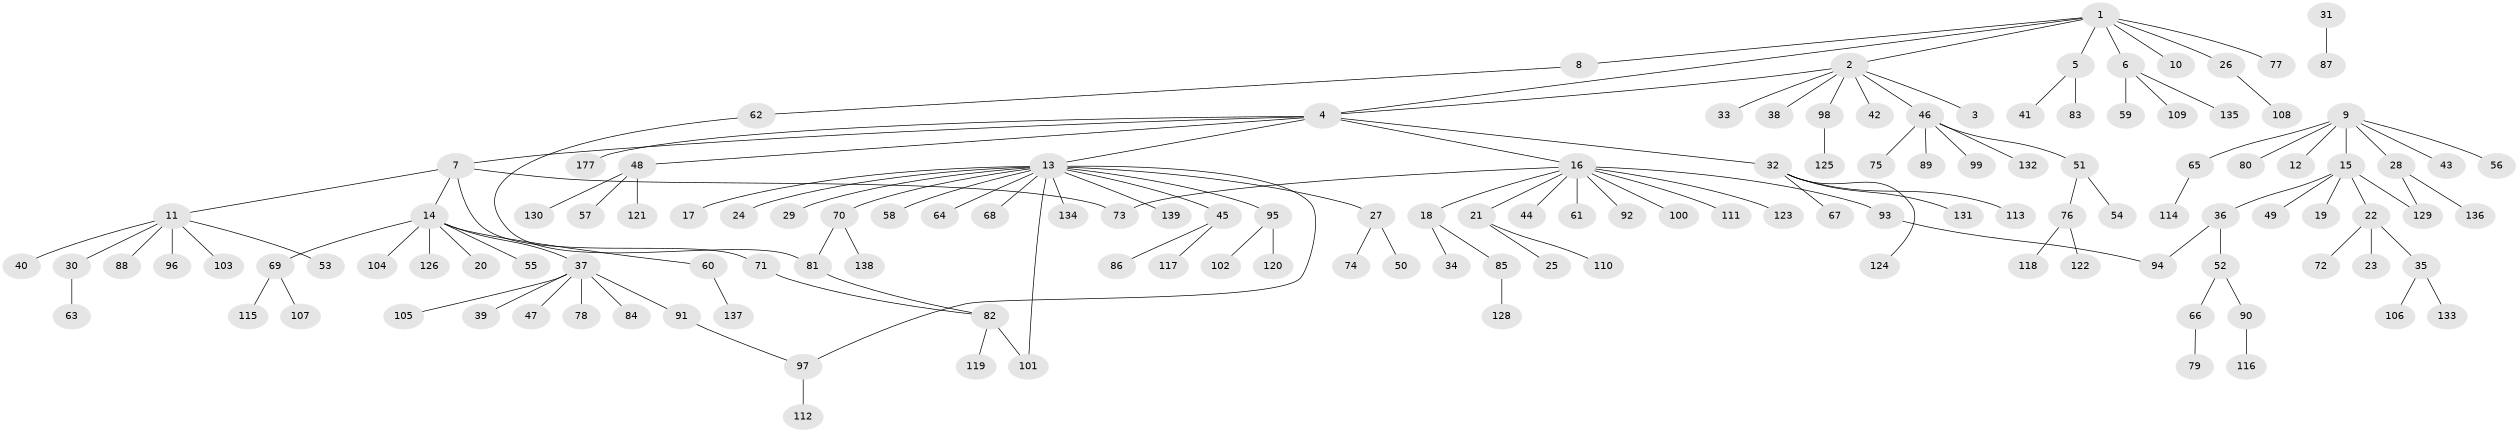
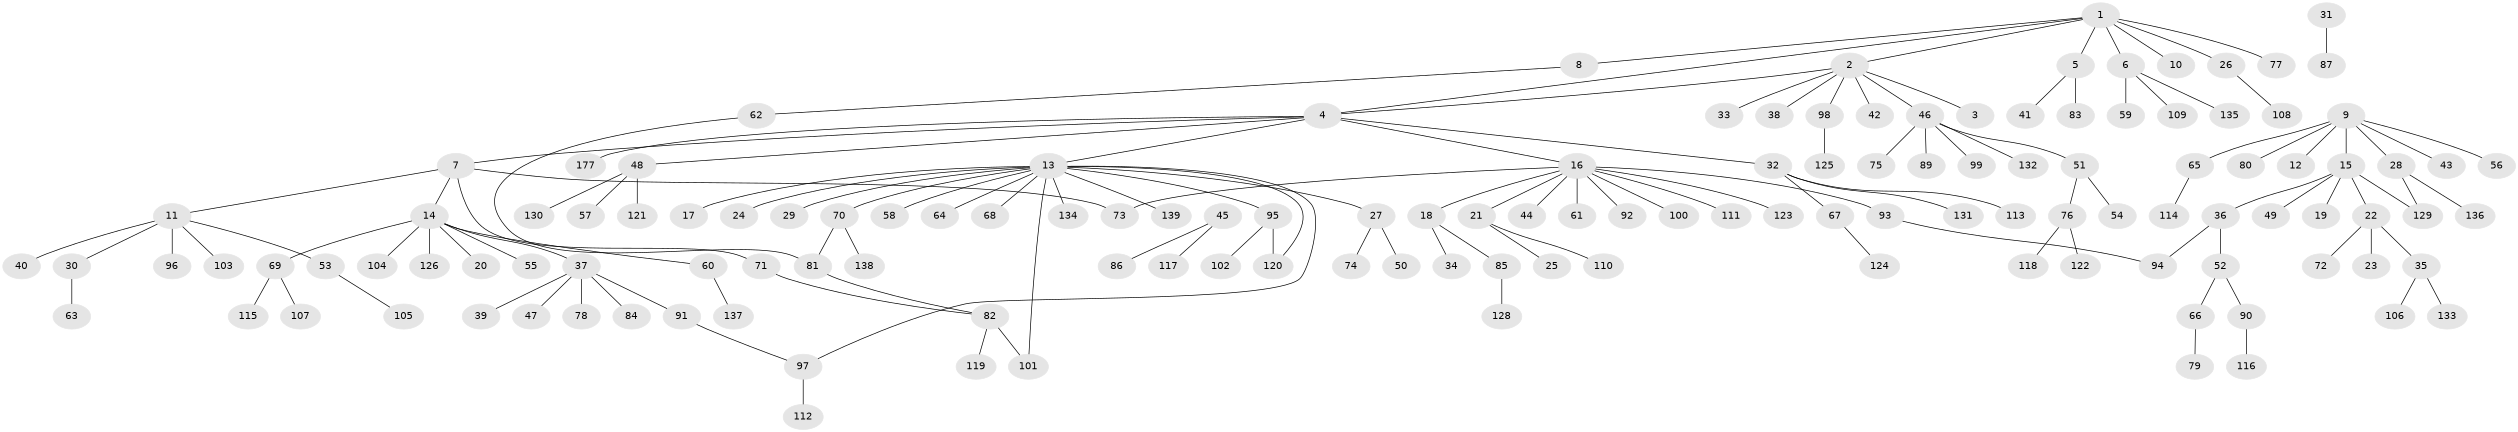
(1882, 184) -> (1857, 241)
(1138, 186) -> (1286, 195)
(122, 266) -> none
(495, 294) -> (364, 291)
